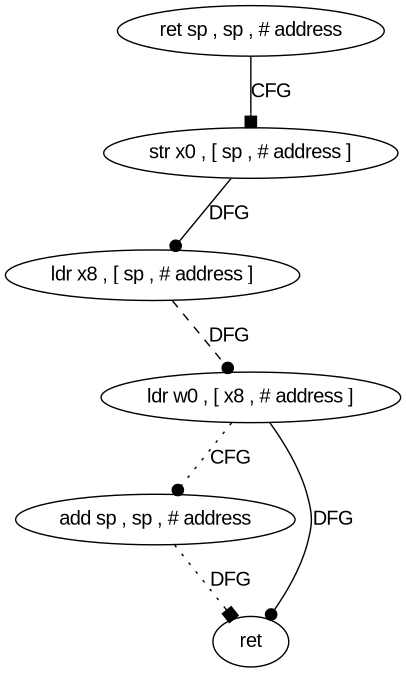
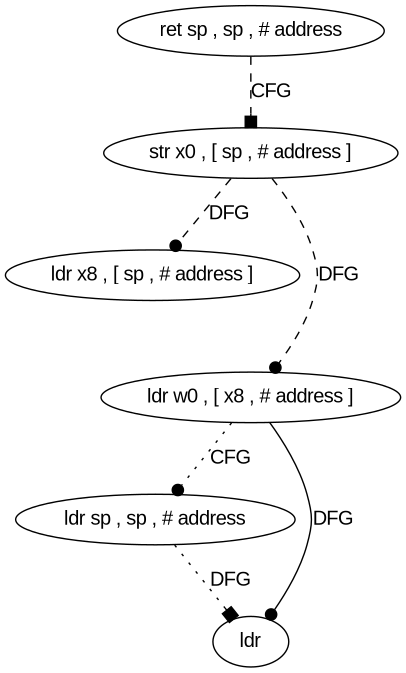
(251, 85) -> (251, 85)
(205, 210) -> (205, 210)
(198, 332) -> (317, 269)
(155, 520) -> (155, 520)
(251, 642) -> (251, 642)
